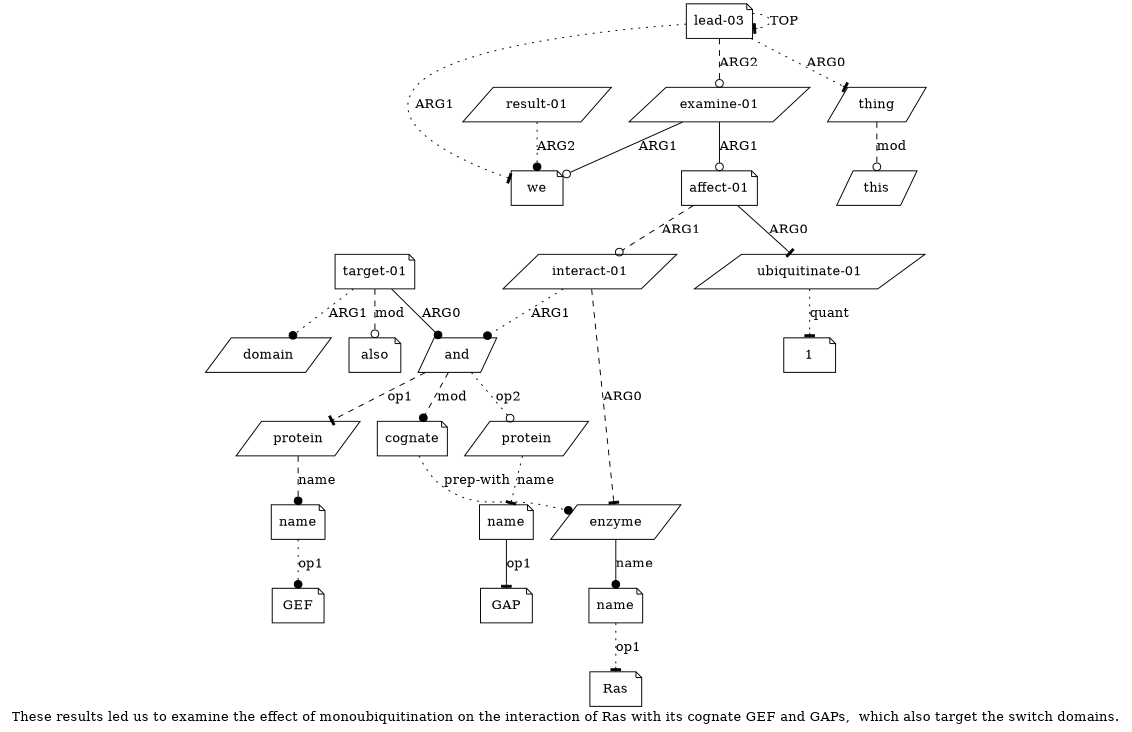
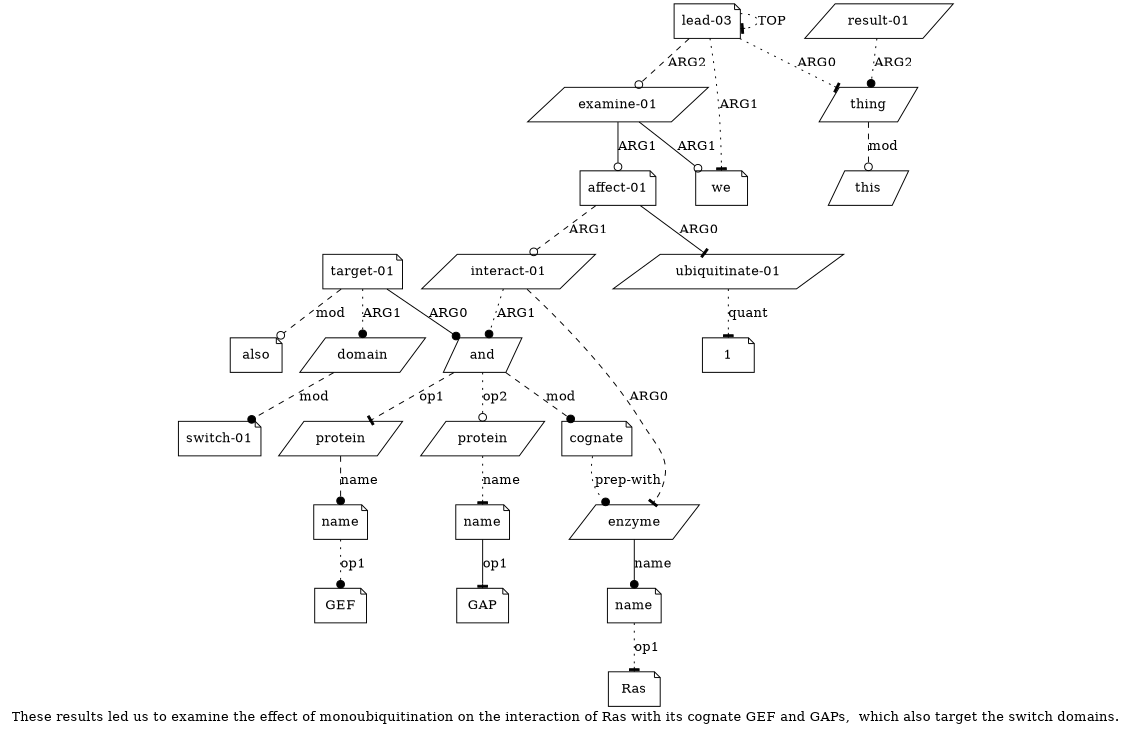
(537, 142) -> (874, 59)
none -> (220, 439)
